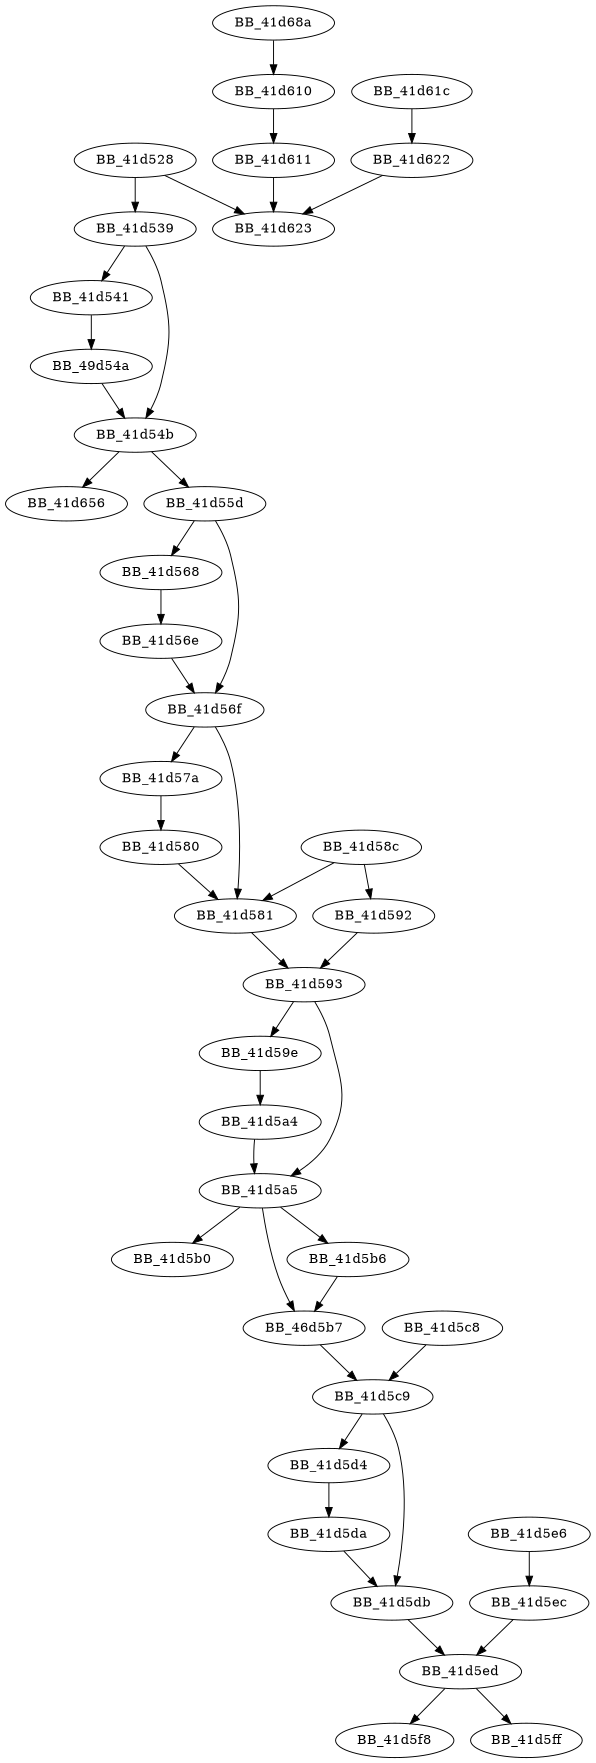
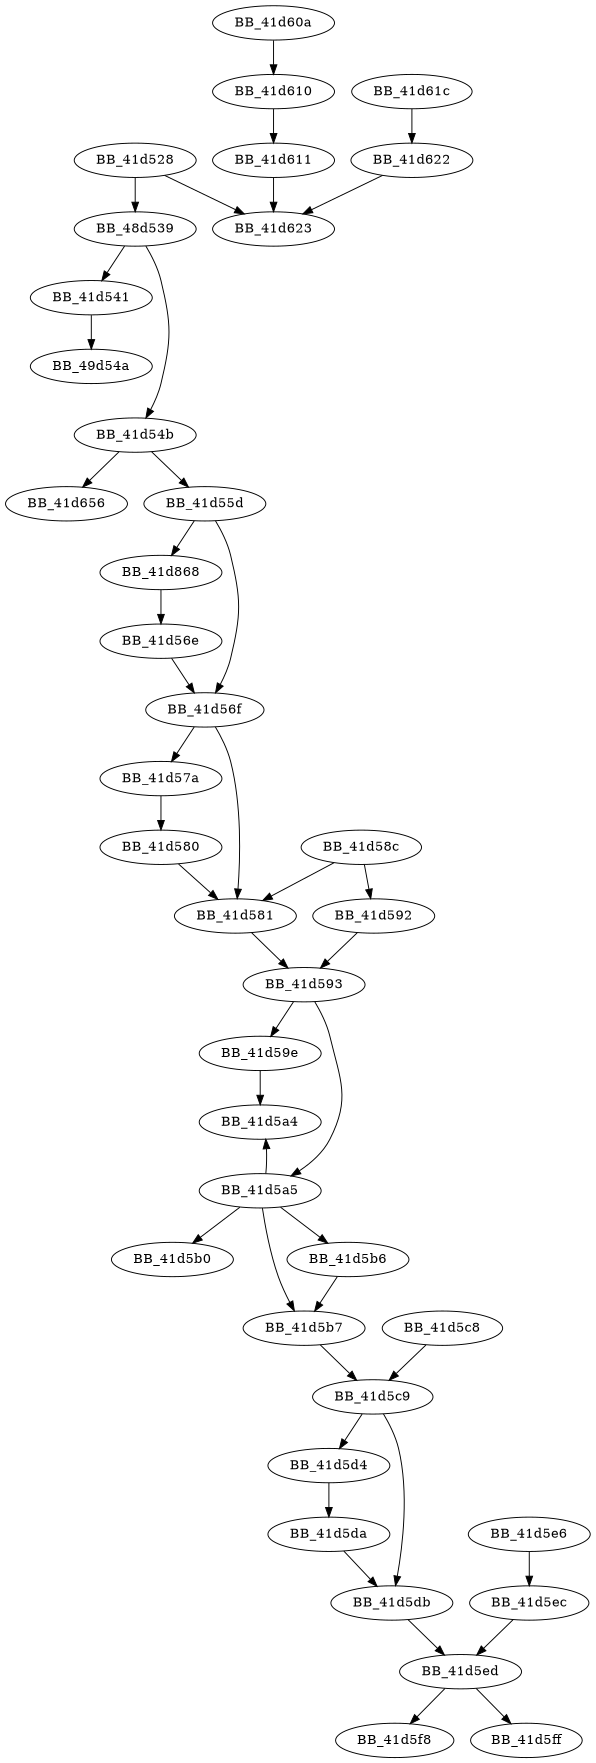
(274, 23) -> (274, 23)
(135, 229) -> (135, 229)
(111, 397) -> none
(161, 572) -> (161, 572)
(254, 1151) -> (267, 1161)
(304, 1328) -> (304, 1328)
